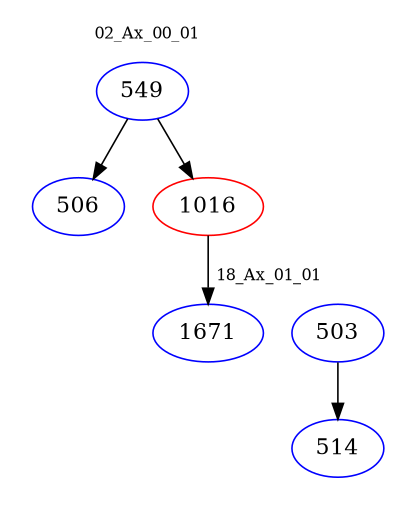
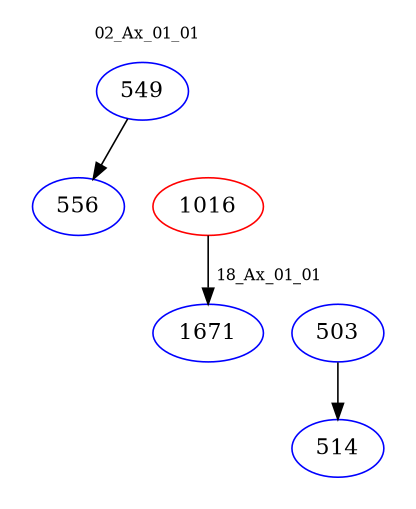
(147, 34) -> (147, 34)
(171, 142) -> none
(78, 207) -> (78, 207)
